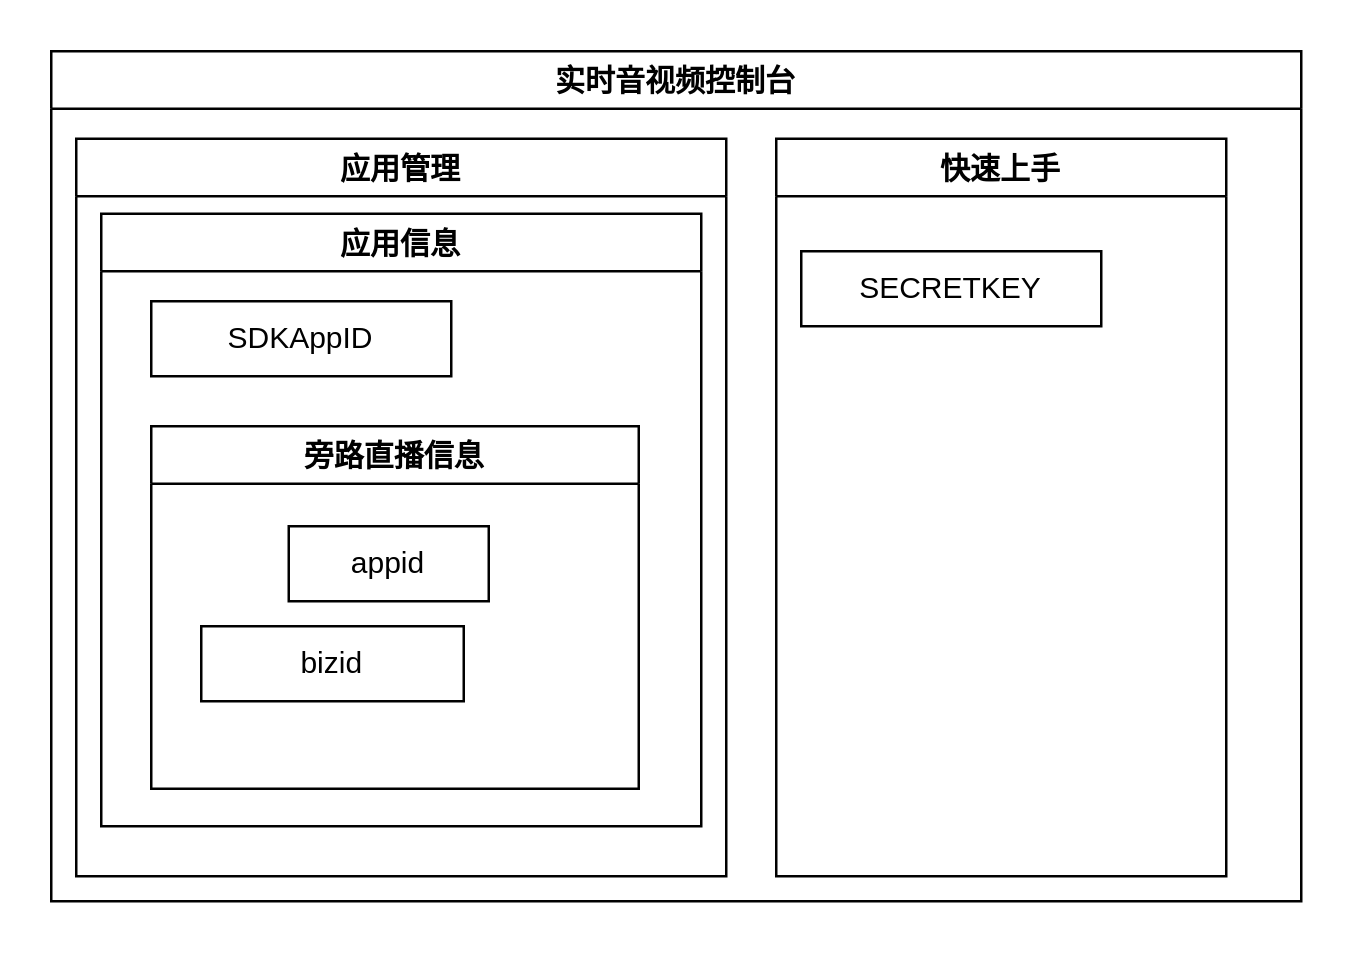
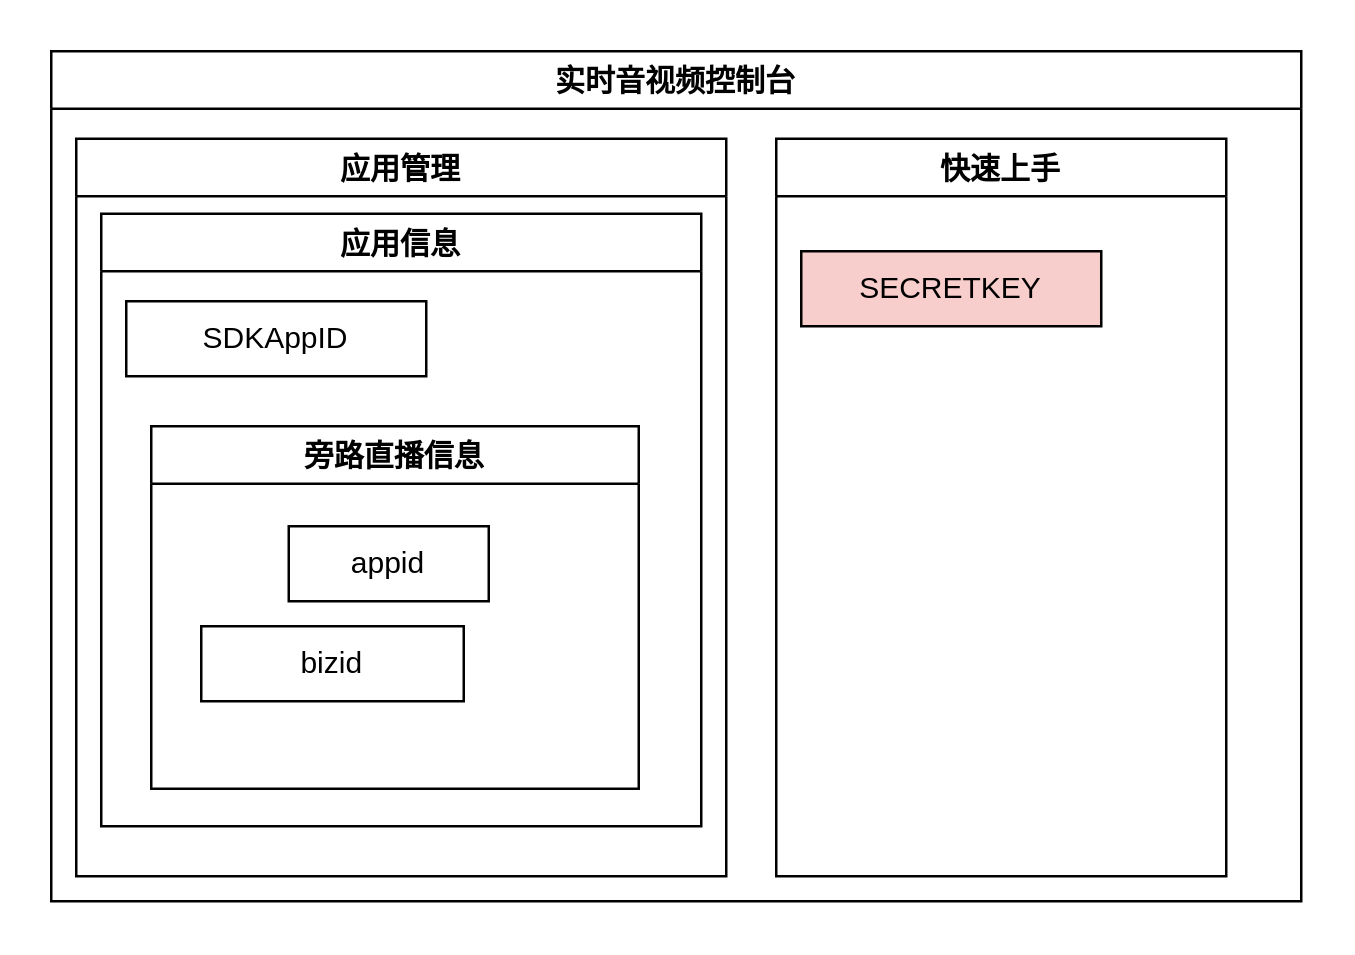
(951, 289) -> (951, 289)
(301, 339) -> (276, 339)
